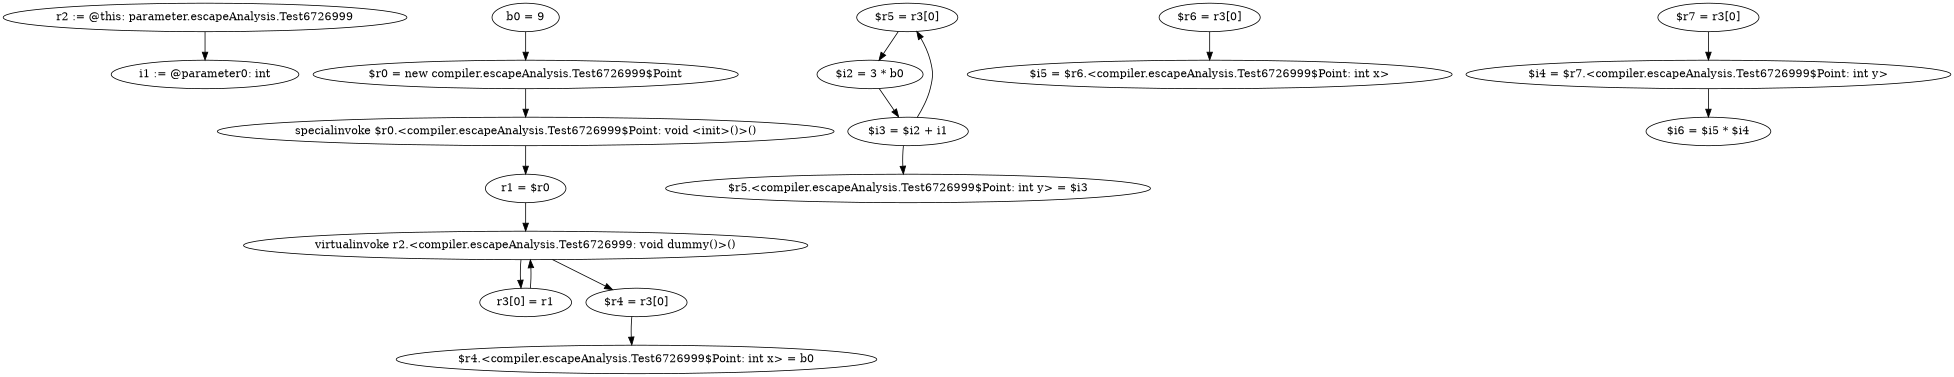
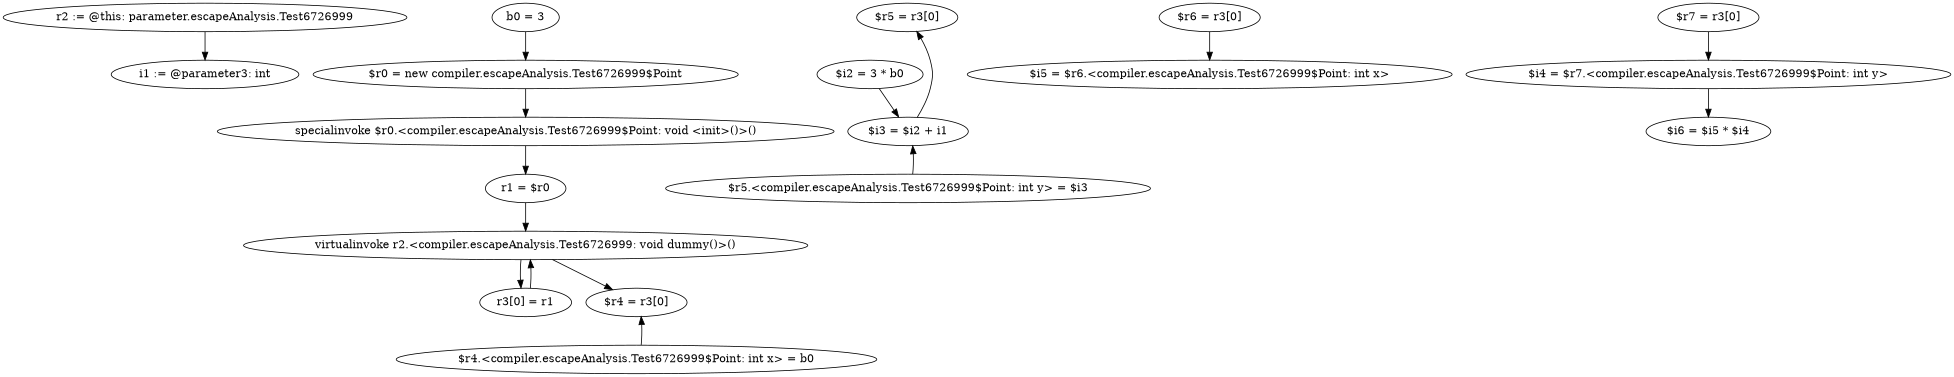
(526, 17) -> (526, 17)
(891, 43) -> none
(205, 74) -> (205, 74)
(903, 156) -> (913, 164)
(631, 327) -> (642, 335)
